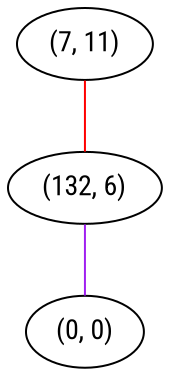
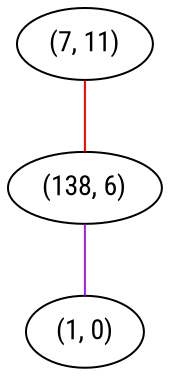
(85, 188) -> (85, 188)
(85, 332) -> (85, 332)
